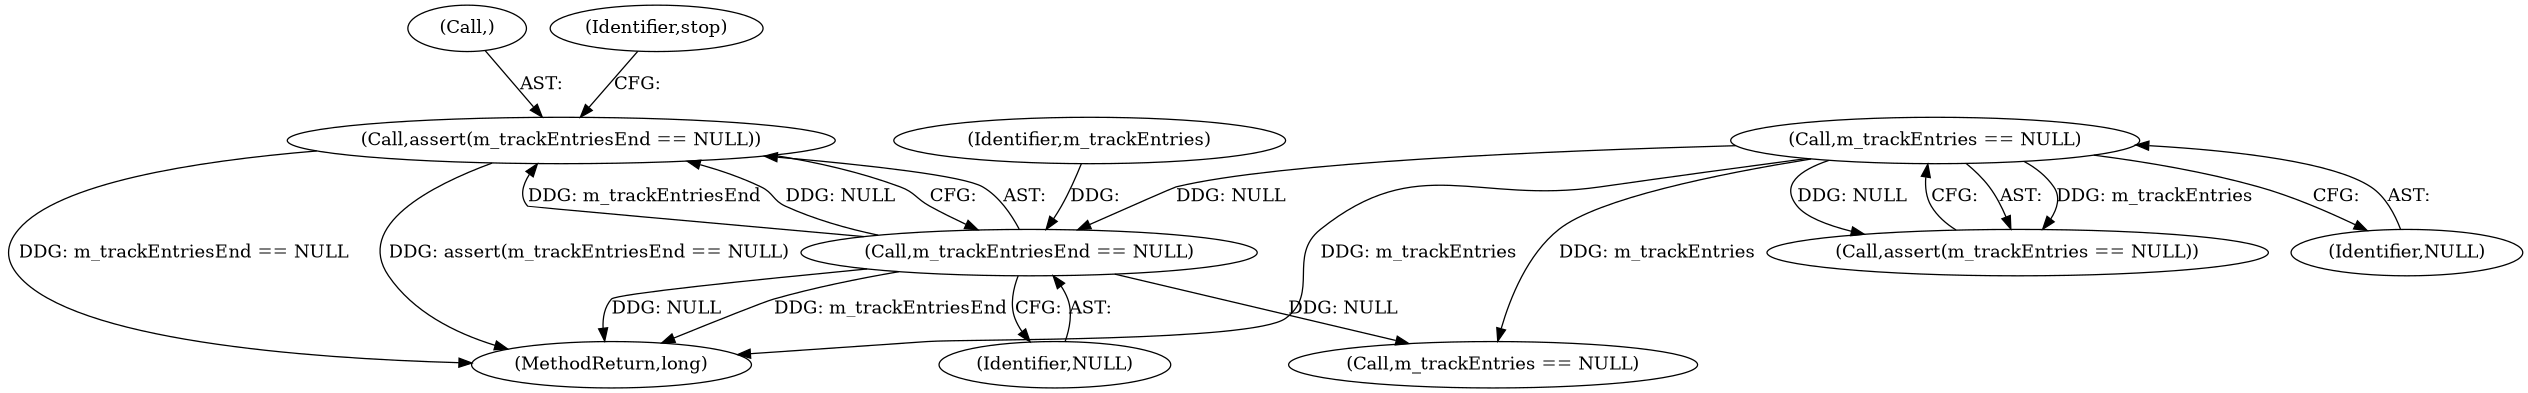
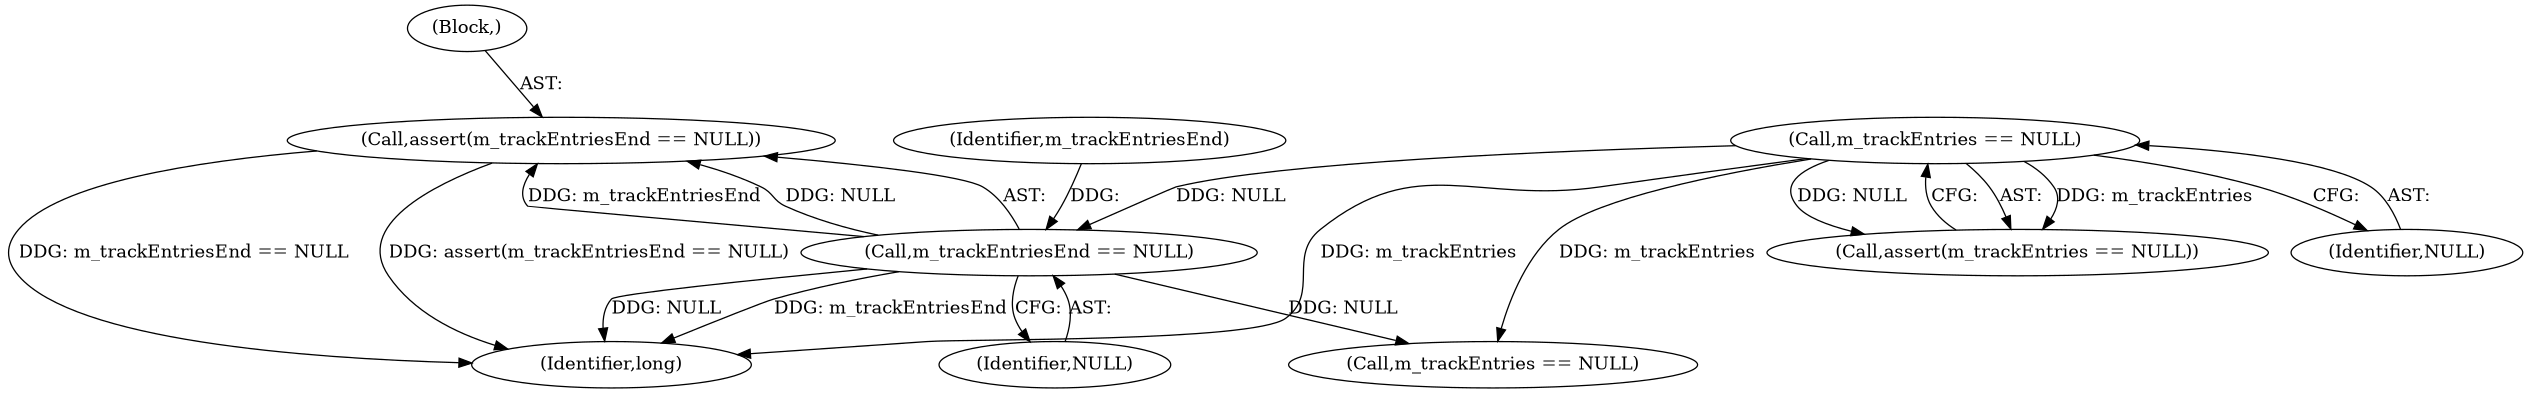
(467, 28) -> (467, 28)
(657, 28) -> none
(1090, 140) -> (1090, 140)
(874, 178) -> none
(612, 365) -> (612, 365)
